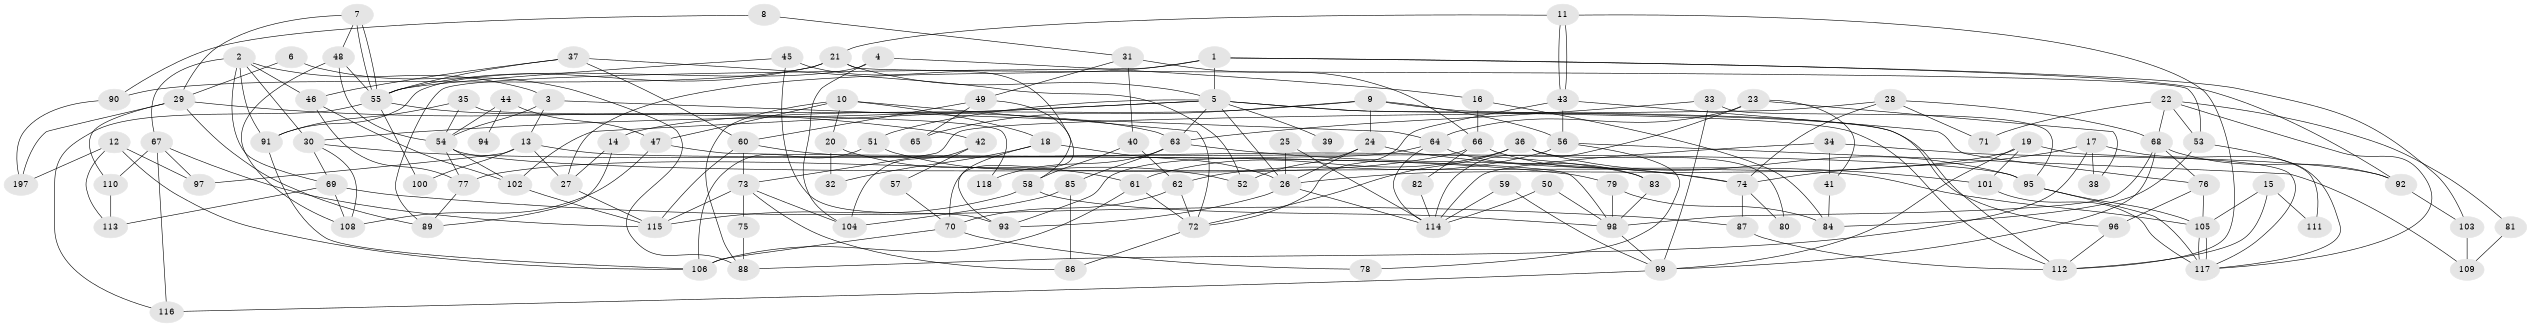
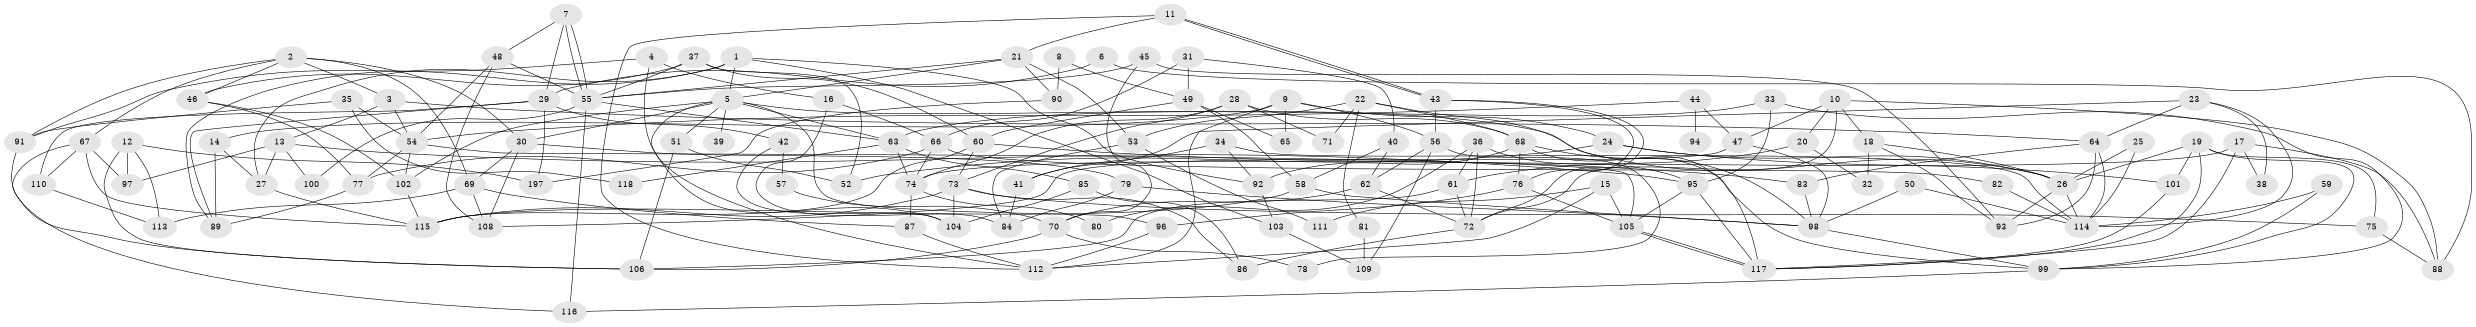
(954, 37) -> (1120, 81)
none -> (2362, 170)
